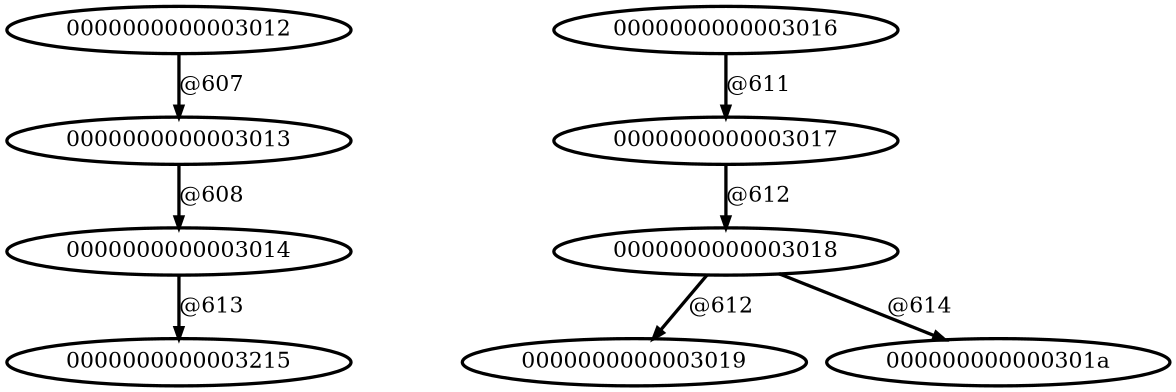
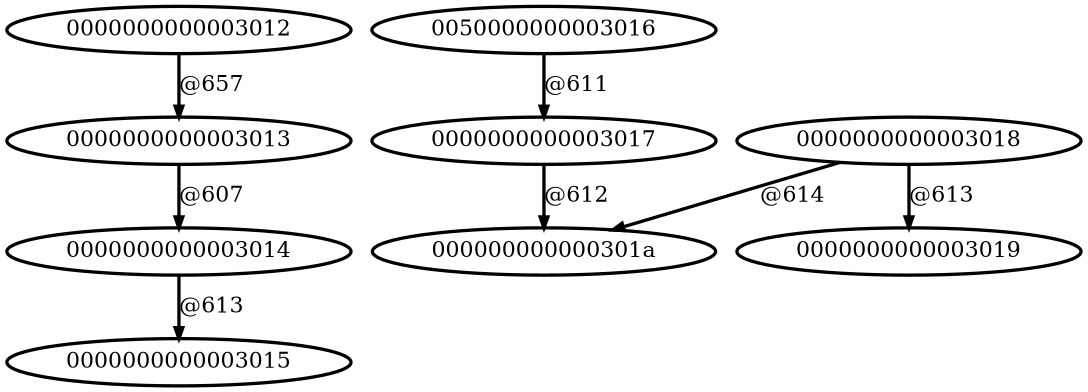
(726, 30) -> (544, 30)
(211, 85) -> (211, 85)
(726, 191) -> (544, 191)
(211, 196) -> (211, 196)
(721, 307) -> (942, 196)
(179, 362) -> (179, 362)
